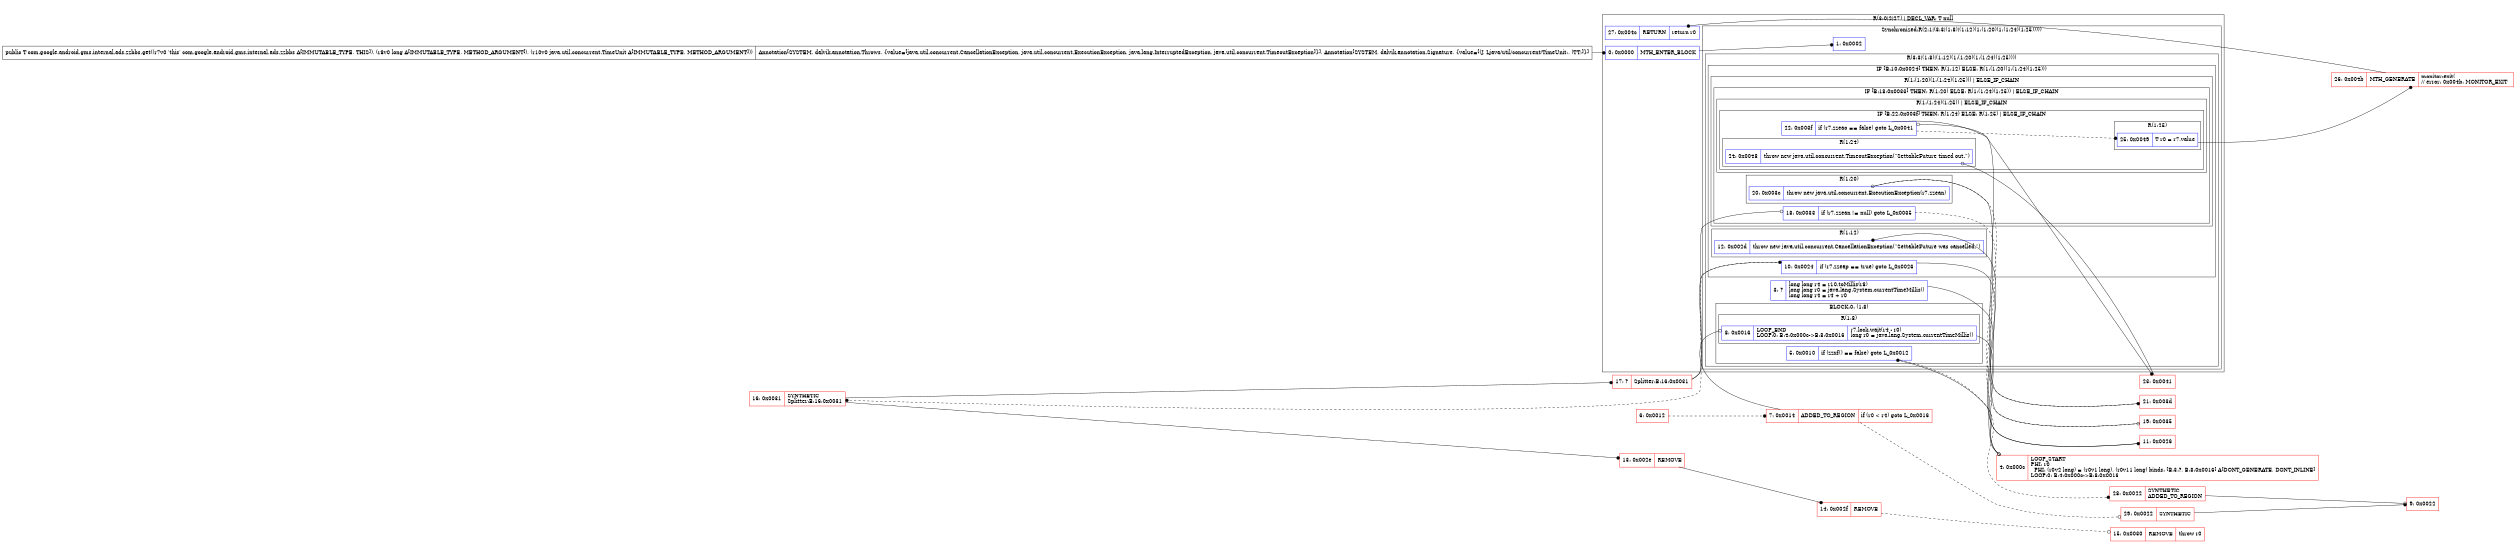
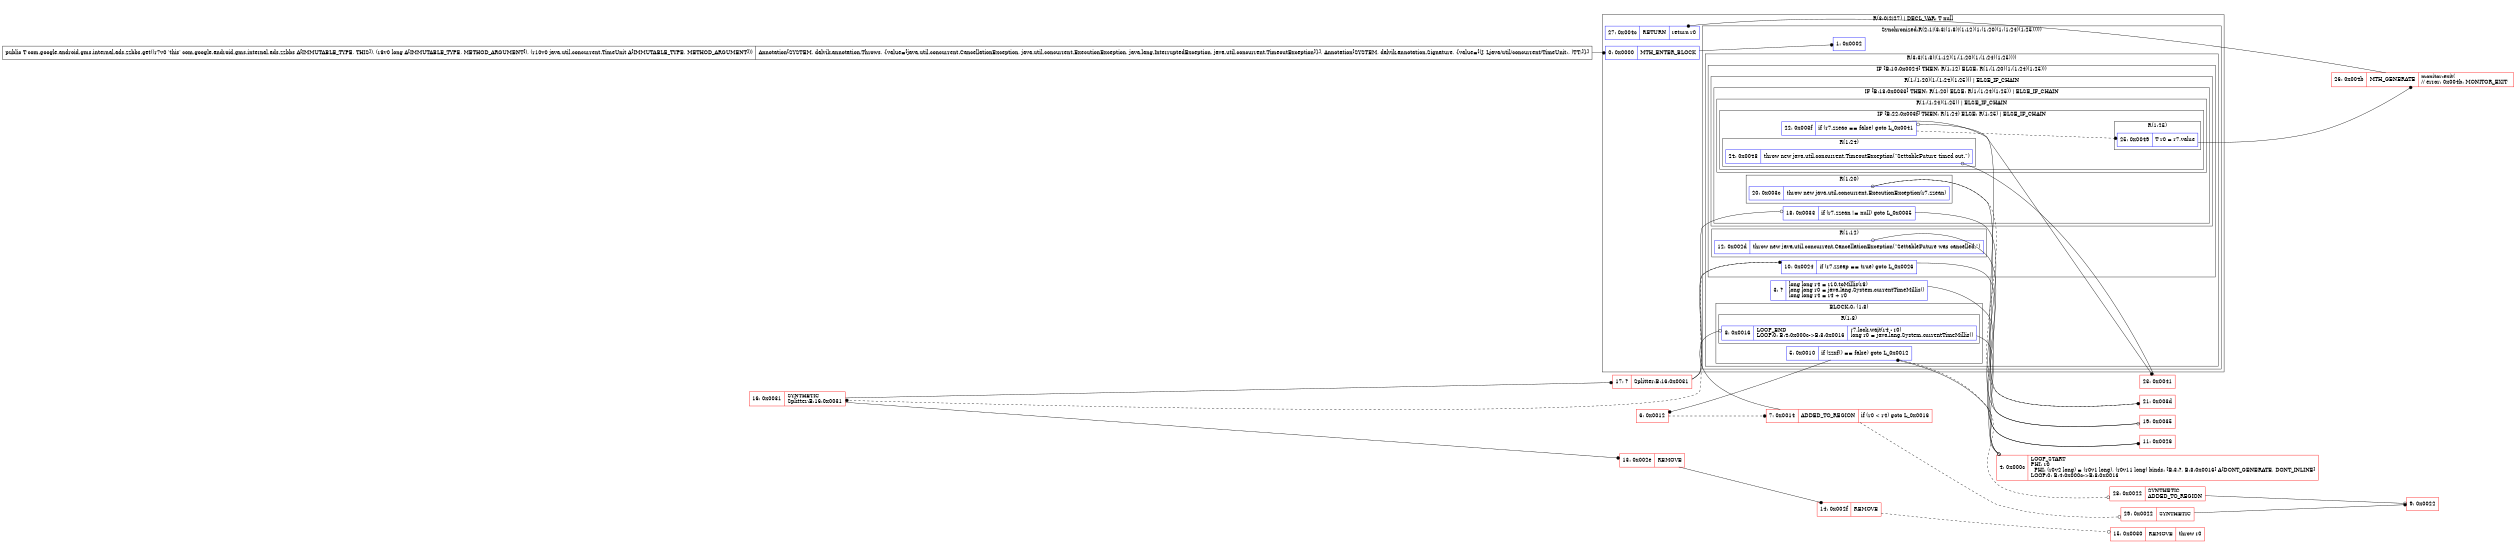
(1988, 259) -> (1988, 259)
(1988, 354) -> (1988, 354)
none -> (1752, 387)
(1989, 452) -> (1989, 452)
